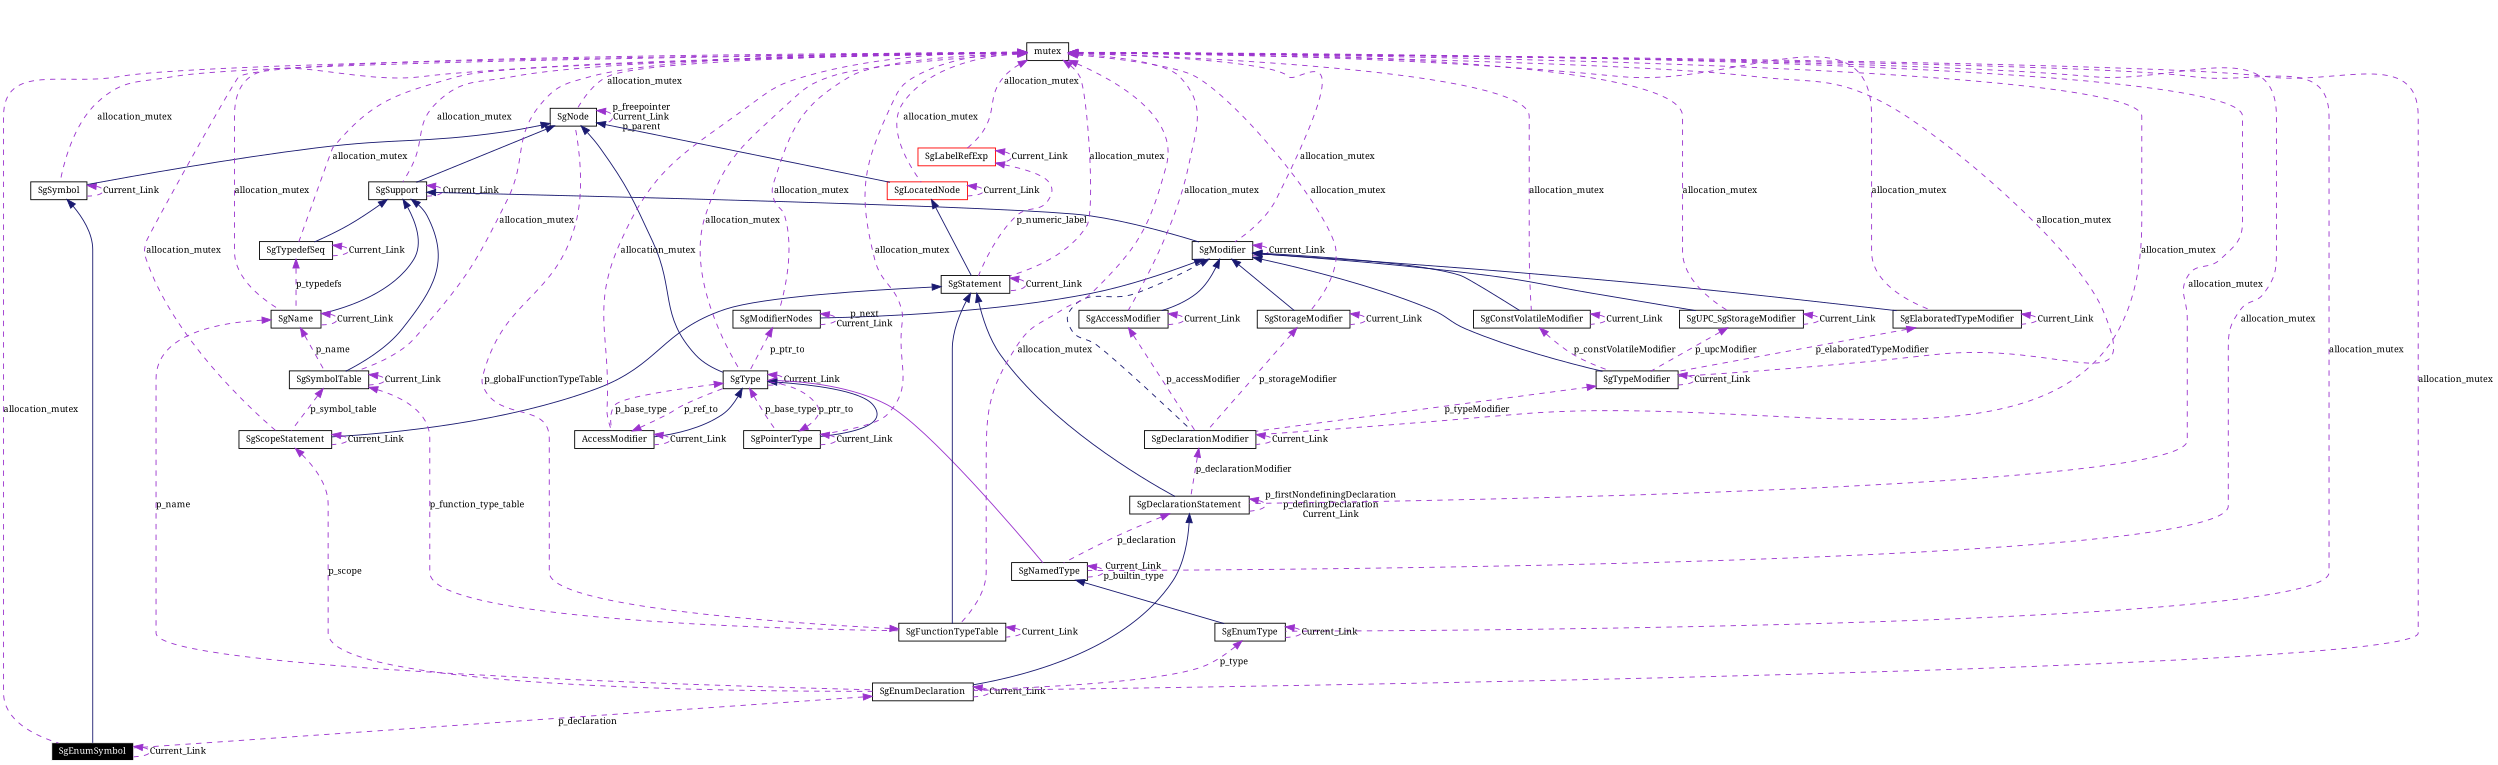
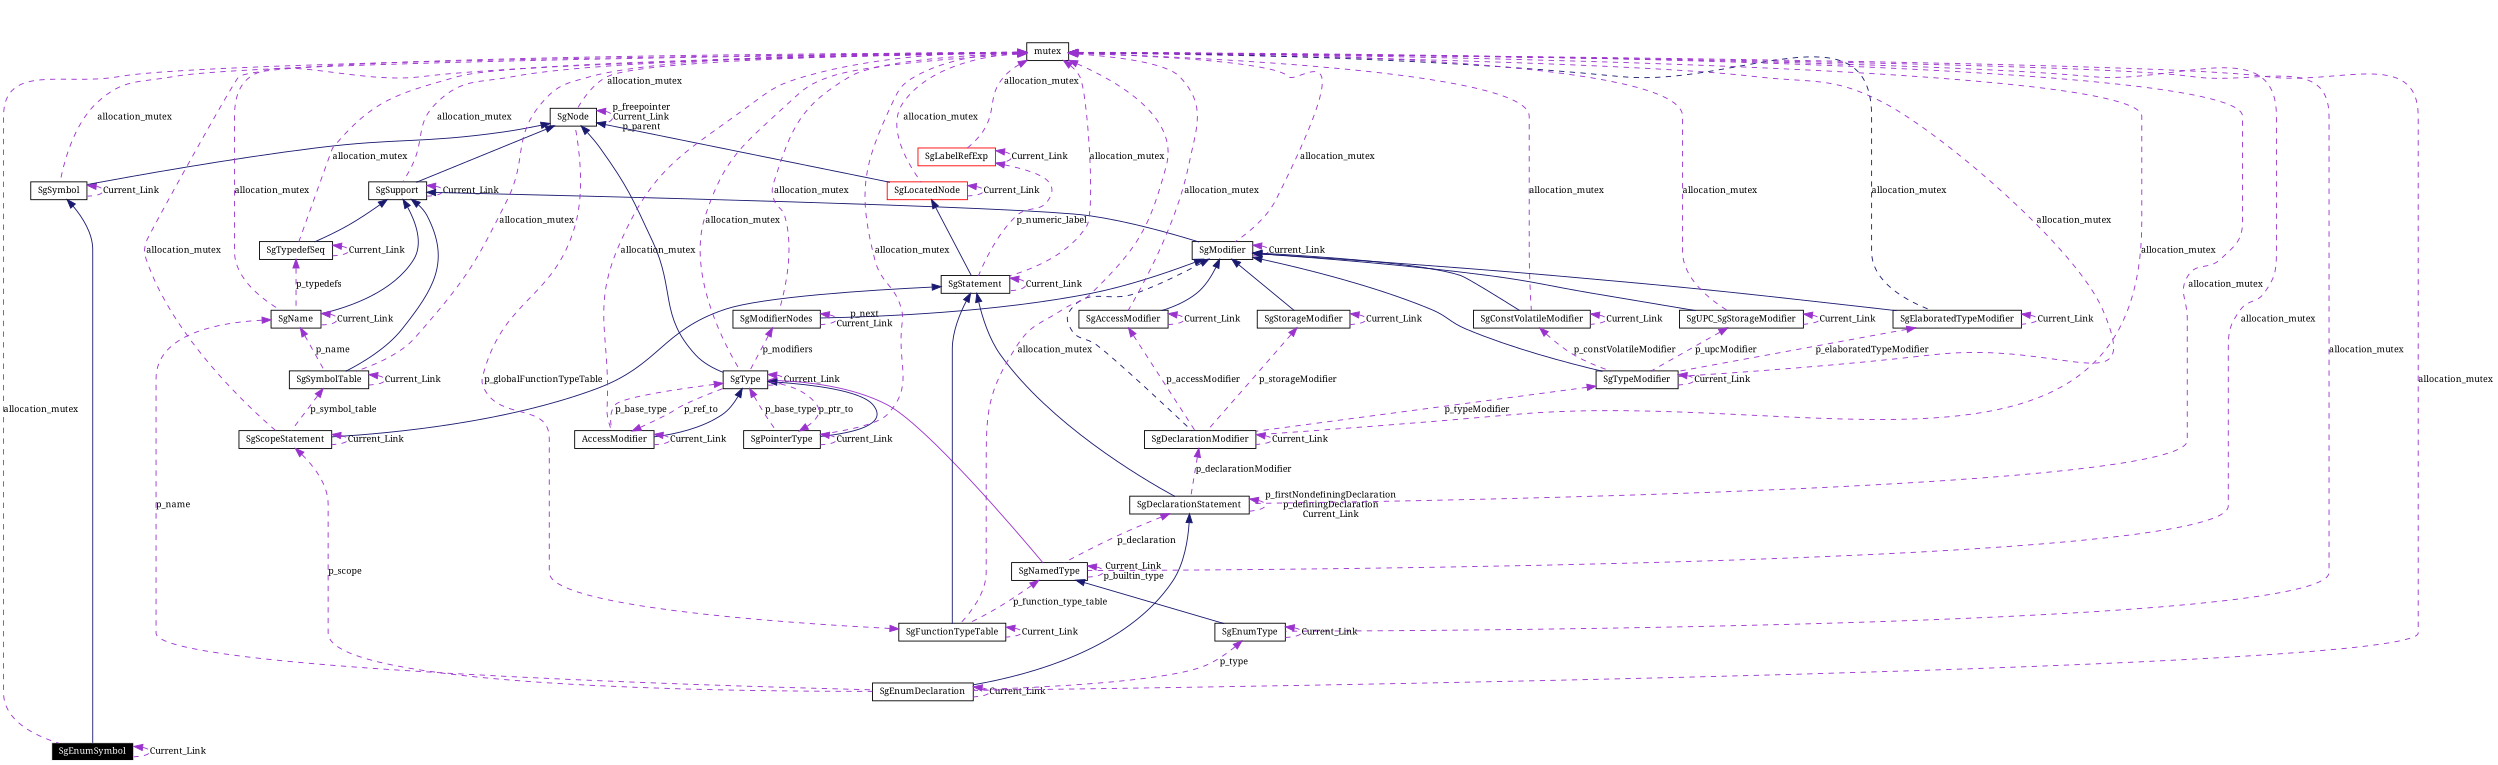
(1633, 77) -> (1633, 77)
(1259, 134) -> none
(788, 350) -> (788, 350)
(554, 612) -> (1001, 606)
(499, 722) -> none
